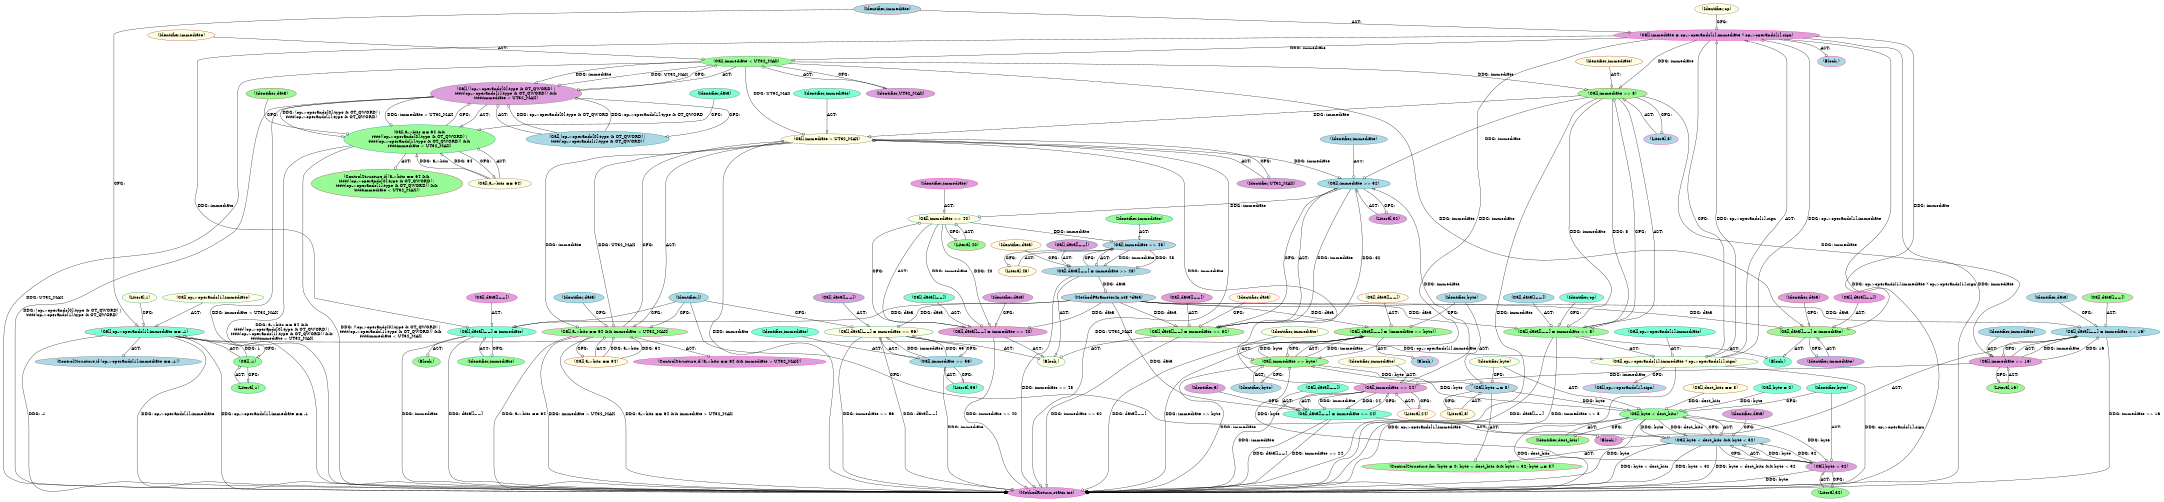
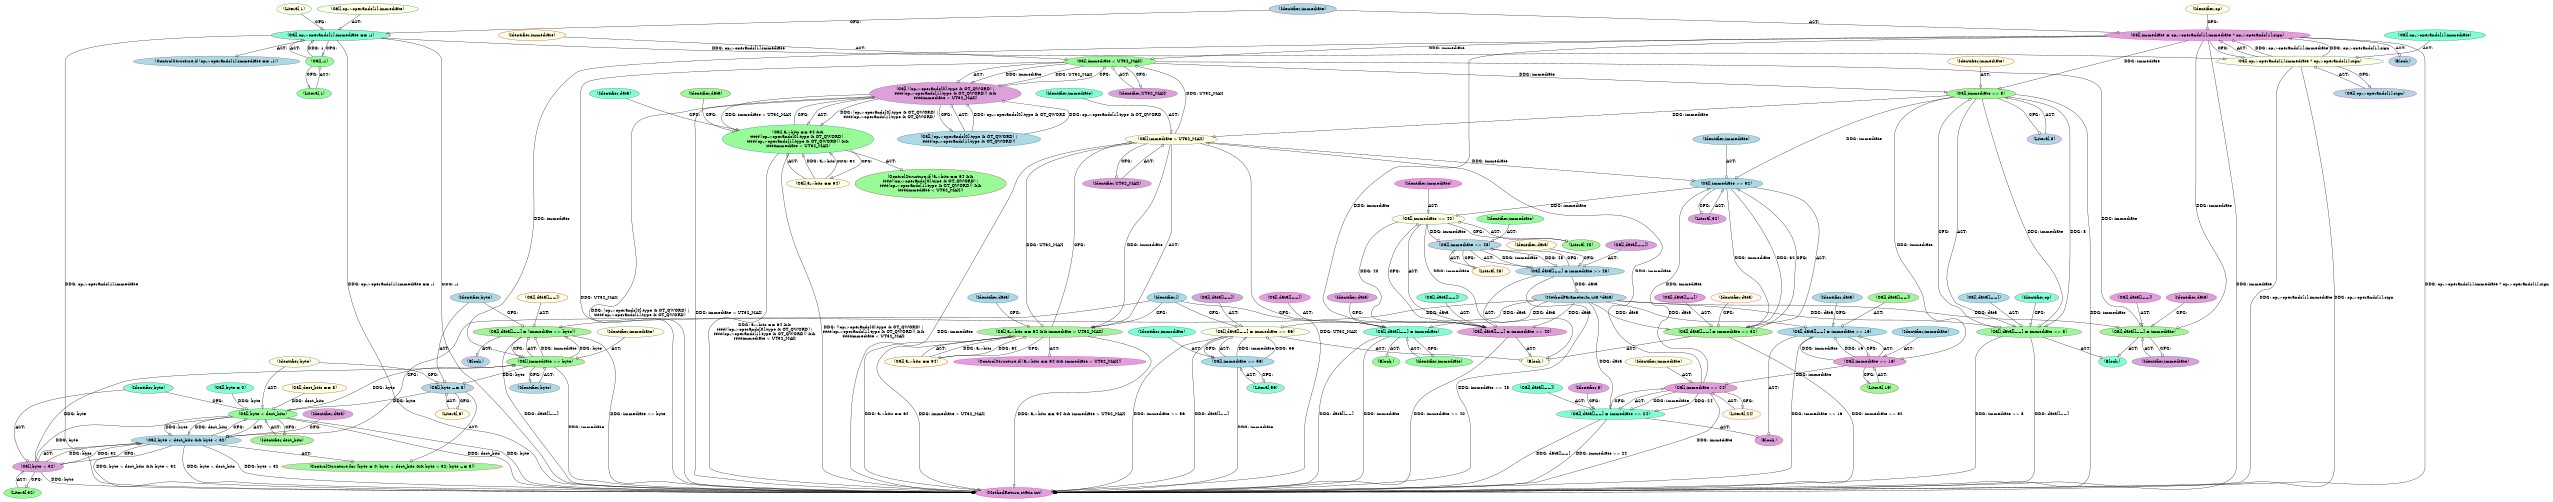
(760, 112) -> (1183, 86)
(1614, 346) -> (2341, 77)
